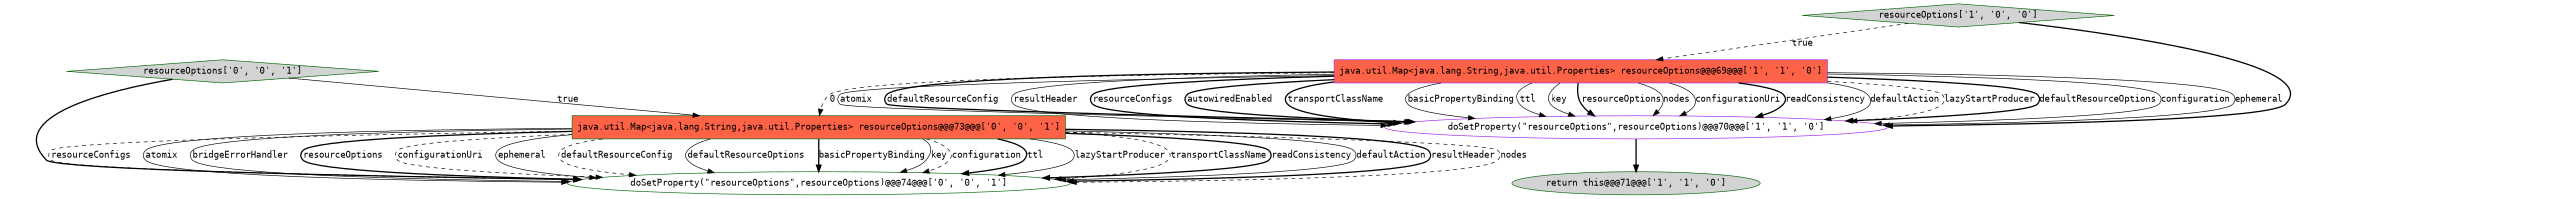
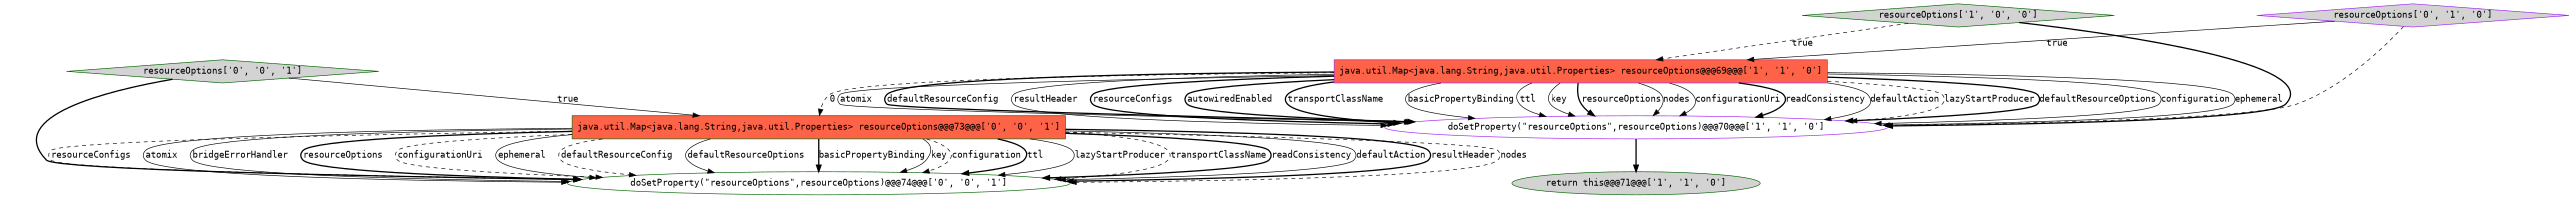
none -> (2413, 15)
